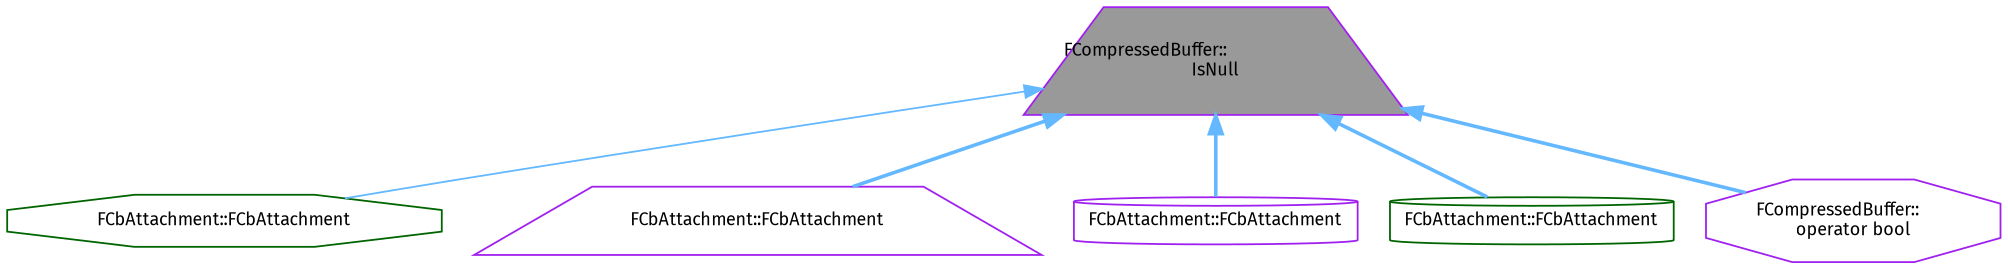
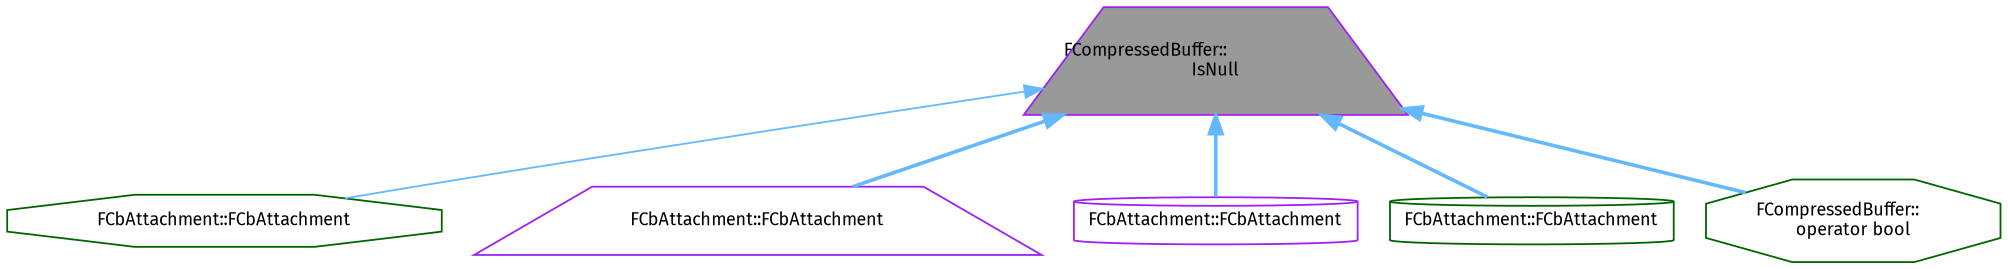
(1853, 221) -> (1853, 221)
